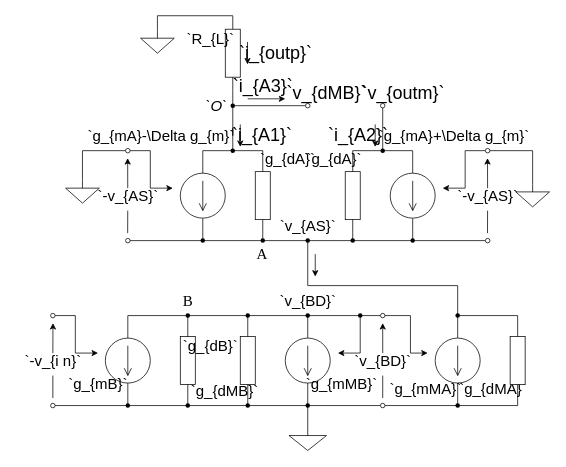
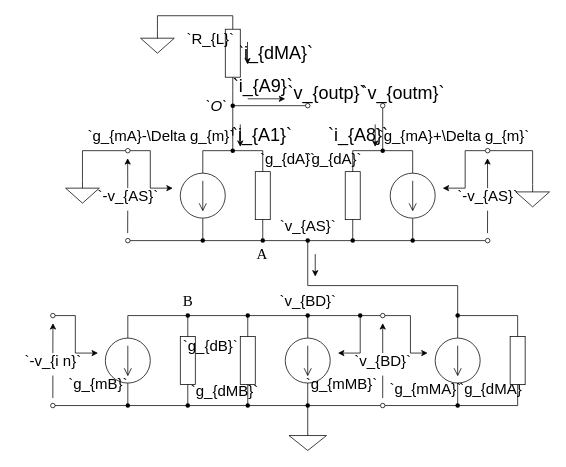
(276, 53) -> (276, 53)
(263, 86) -> (263, 86)
(327, 93) -> (327, 93)
(359, 135) -> (359, 135)
